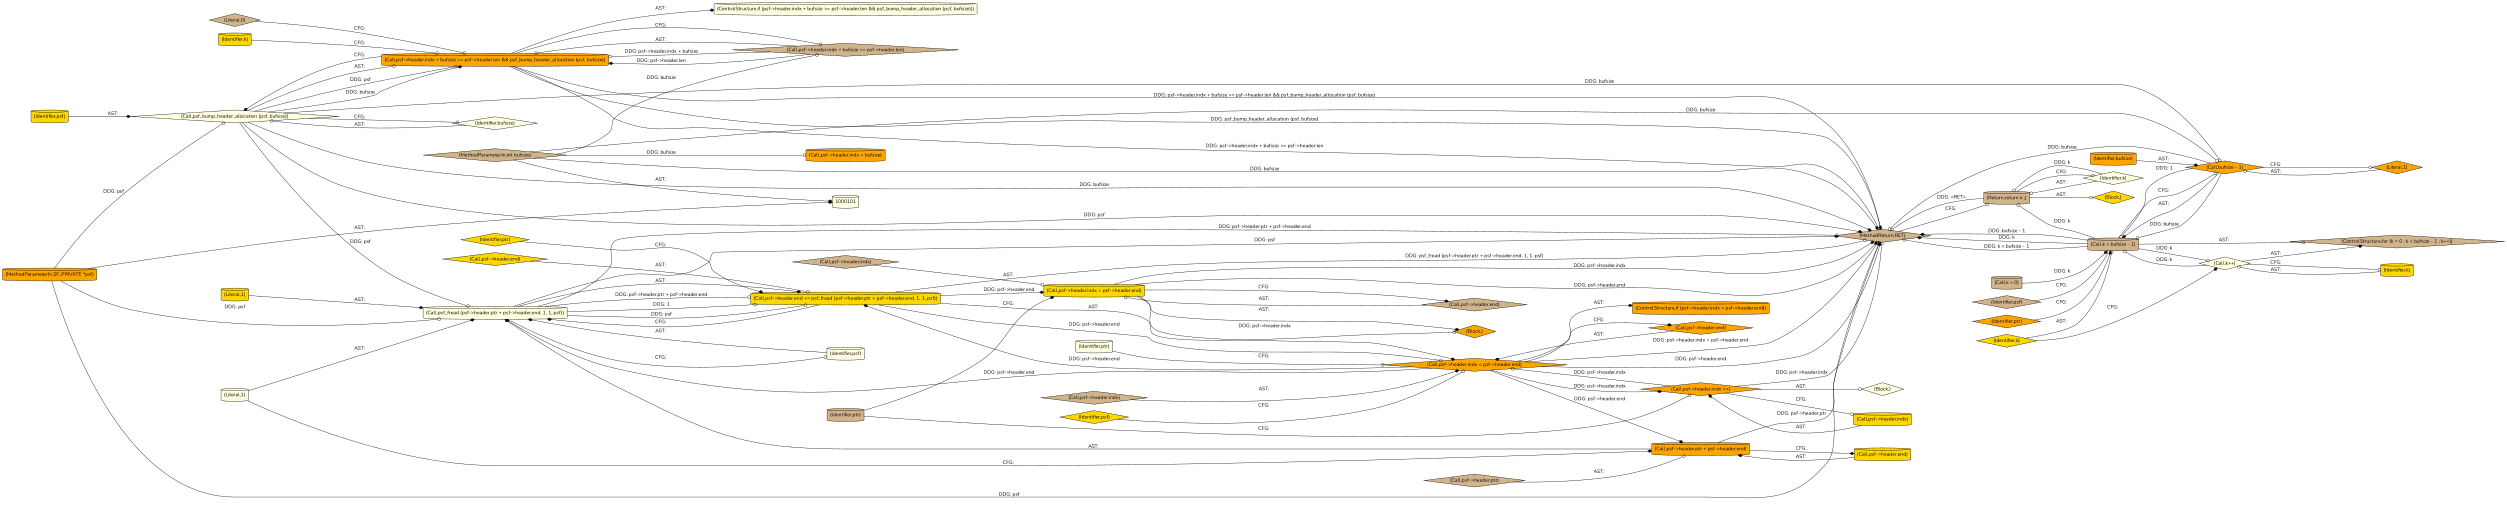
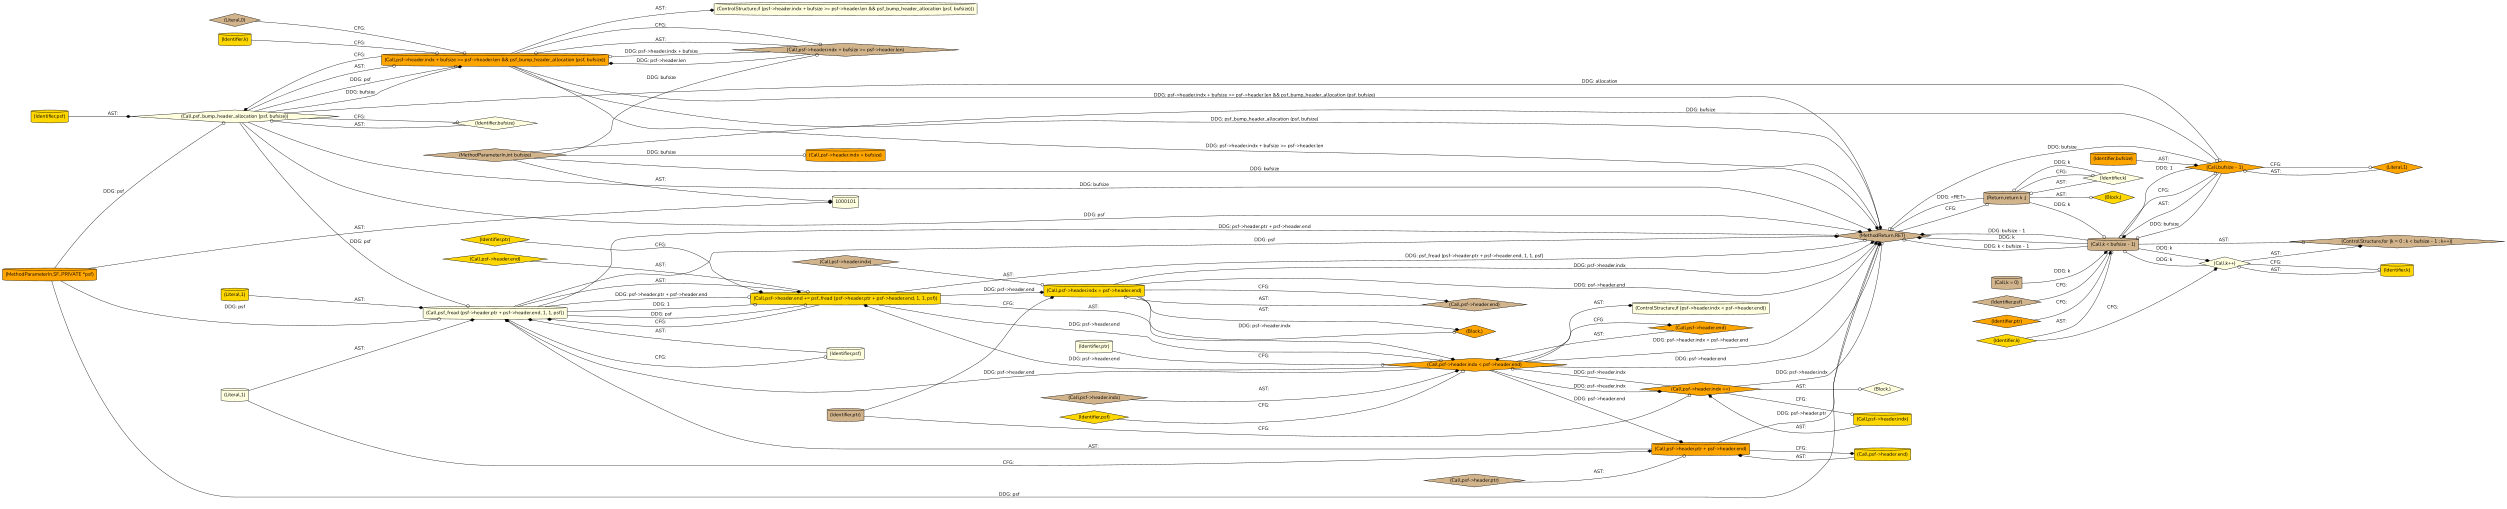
(1600, 82) -> (1600, 82)
(2055, 227) -> (2069, 215)
(2173, 255) -> (2173, 255)
(1701, 308) -> (1701, 308)
